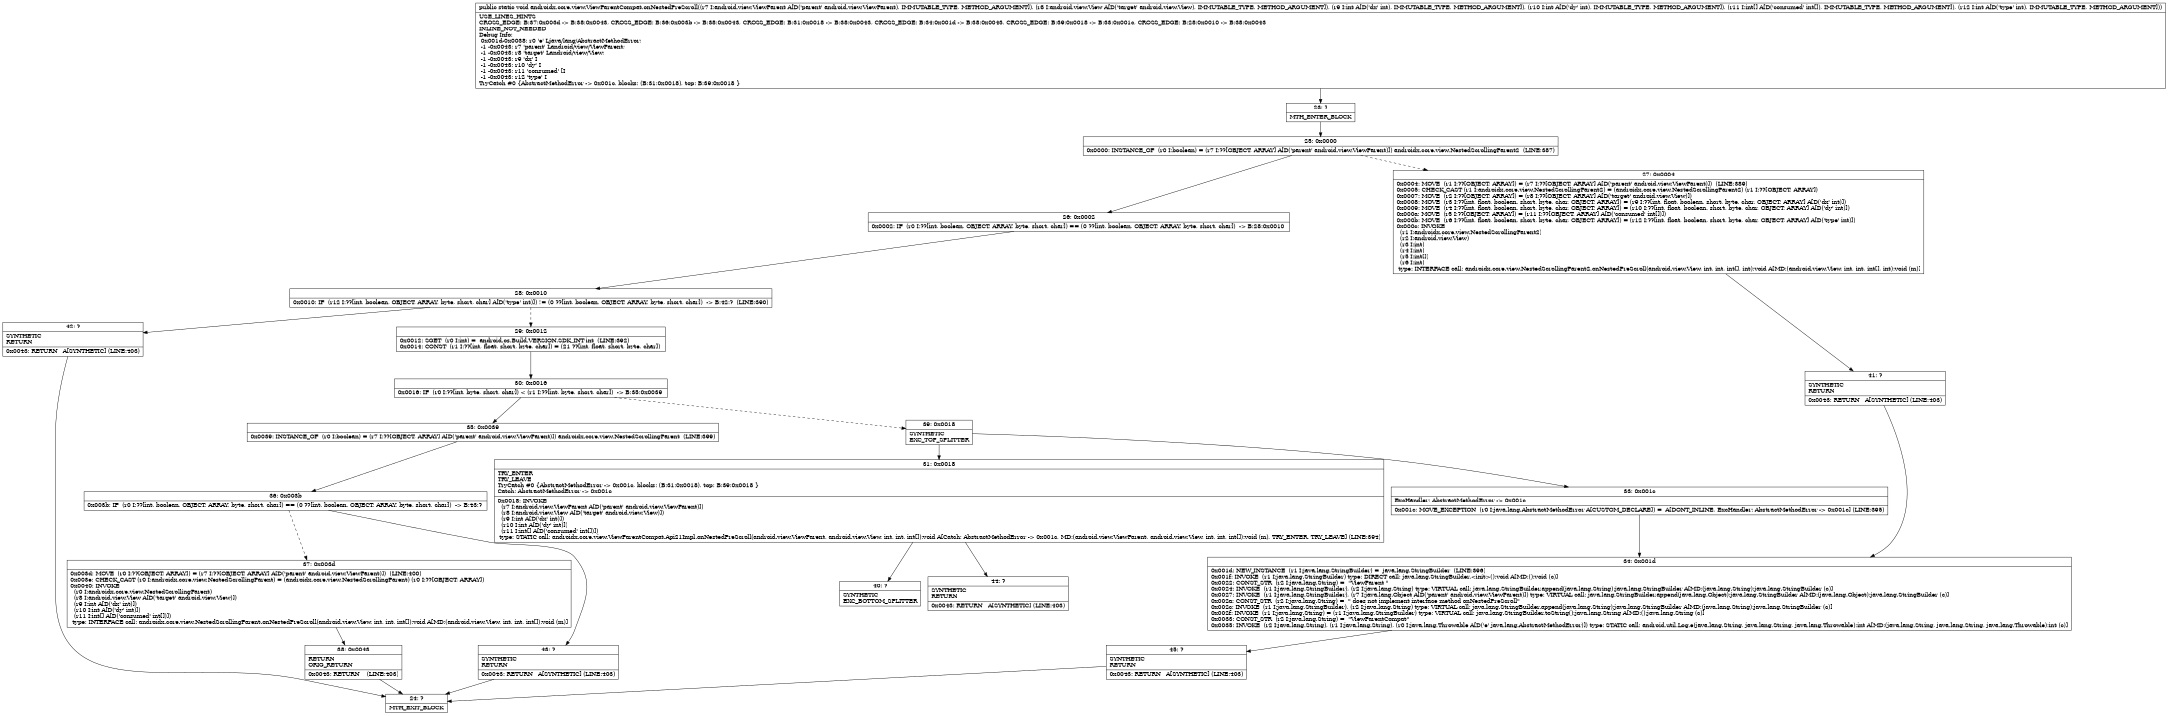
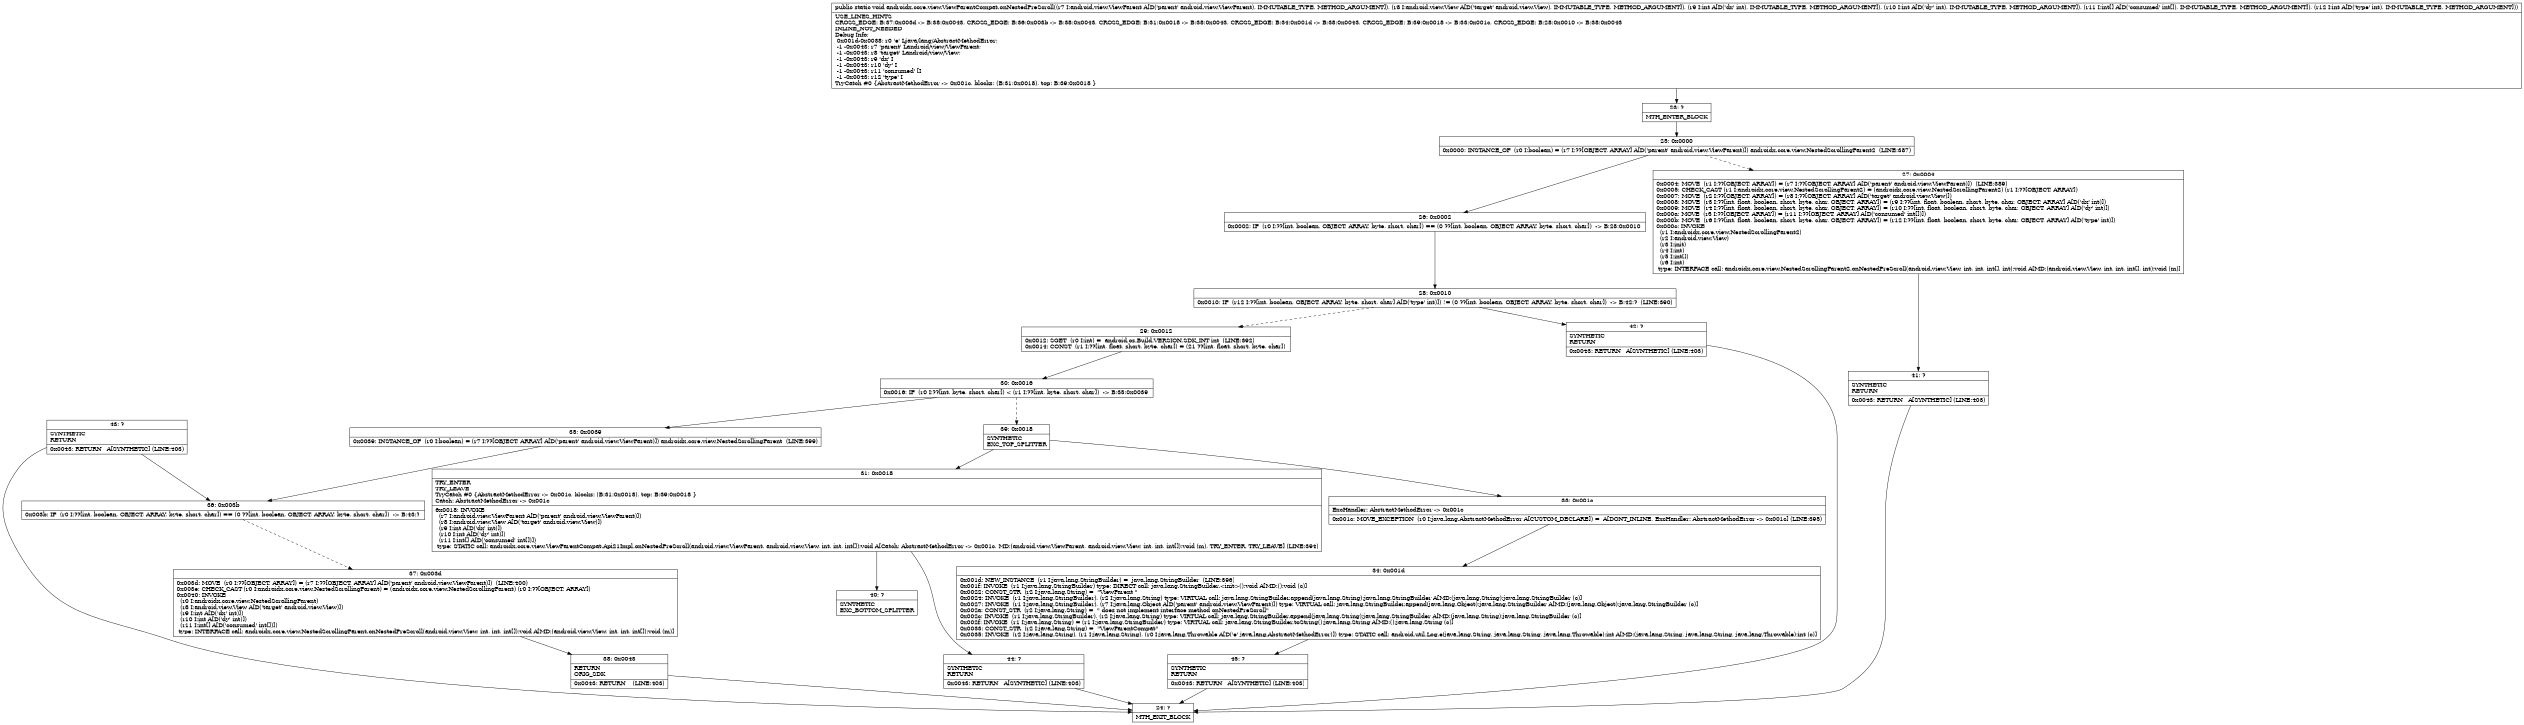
(1411, 245) -> (1671, 245)
(1907, 485) -> (1672, 703)
(524, 501) -> (462, 510)
(497, 543) -> (174, 476)
(330, 665) -> (590, 674)
none -> (1102, 696)
